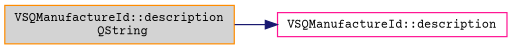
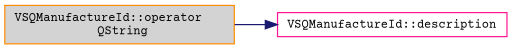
(120, 25) -> (120, 25)
